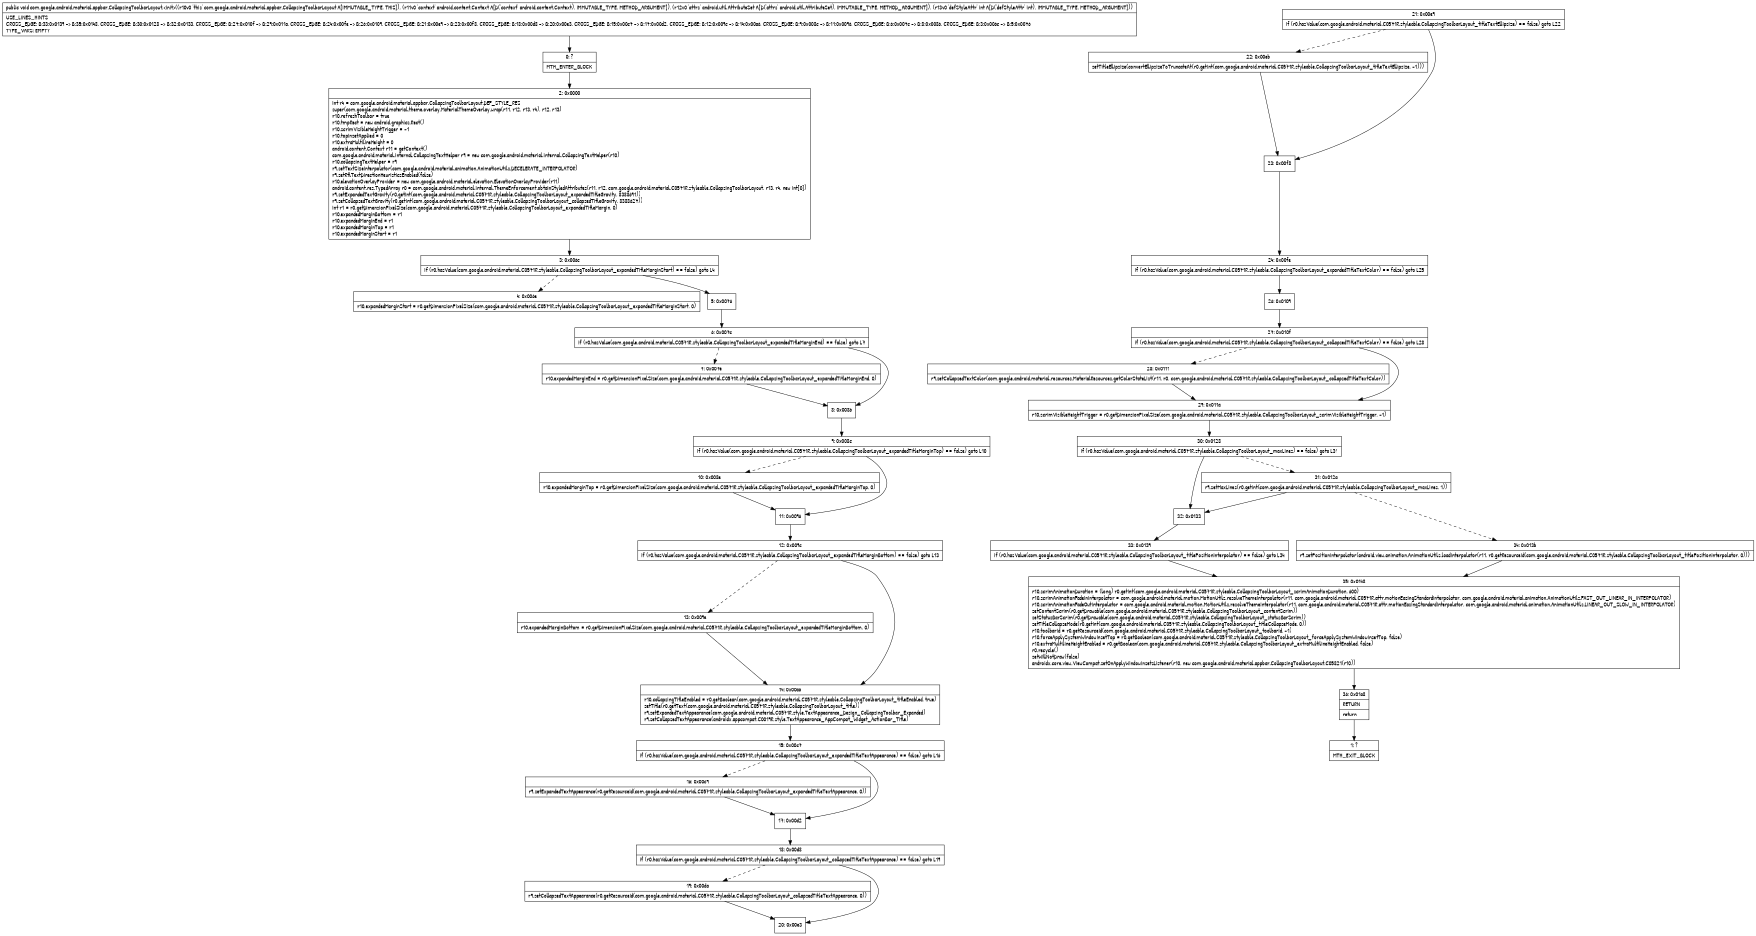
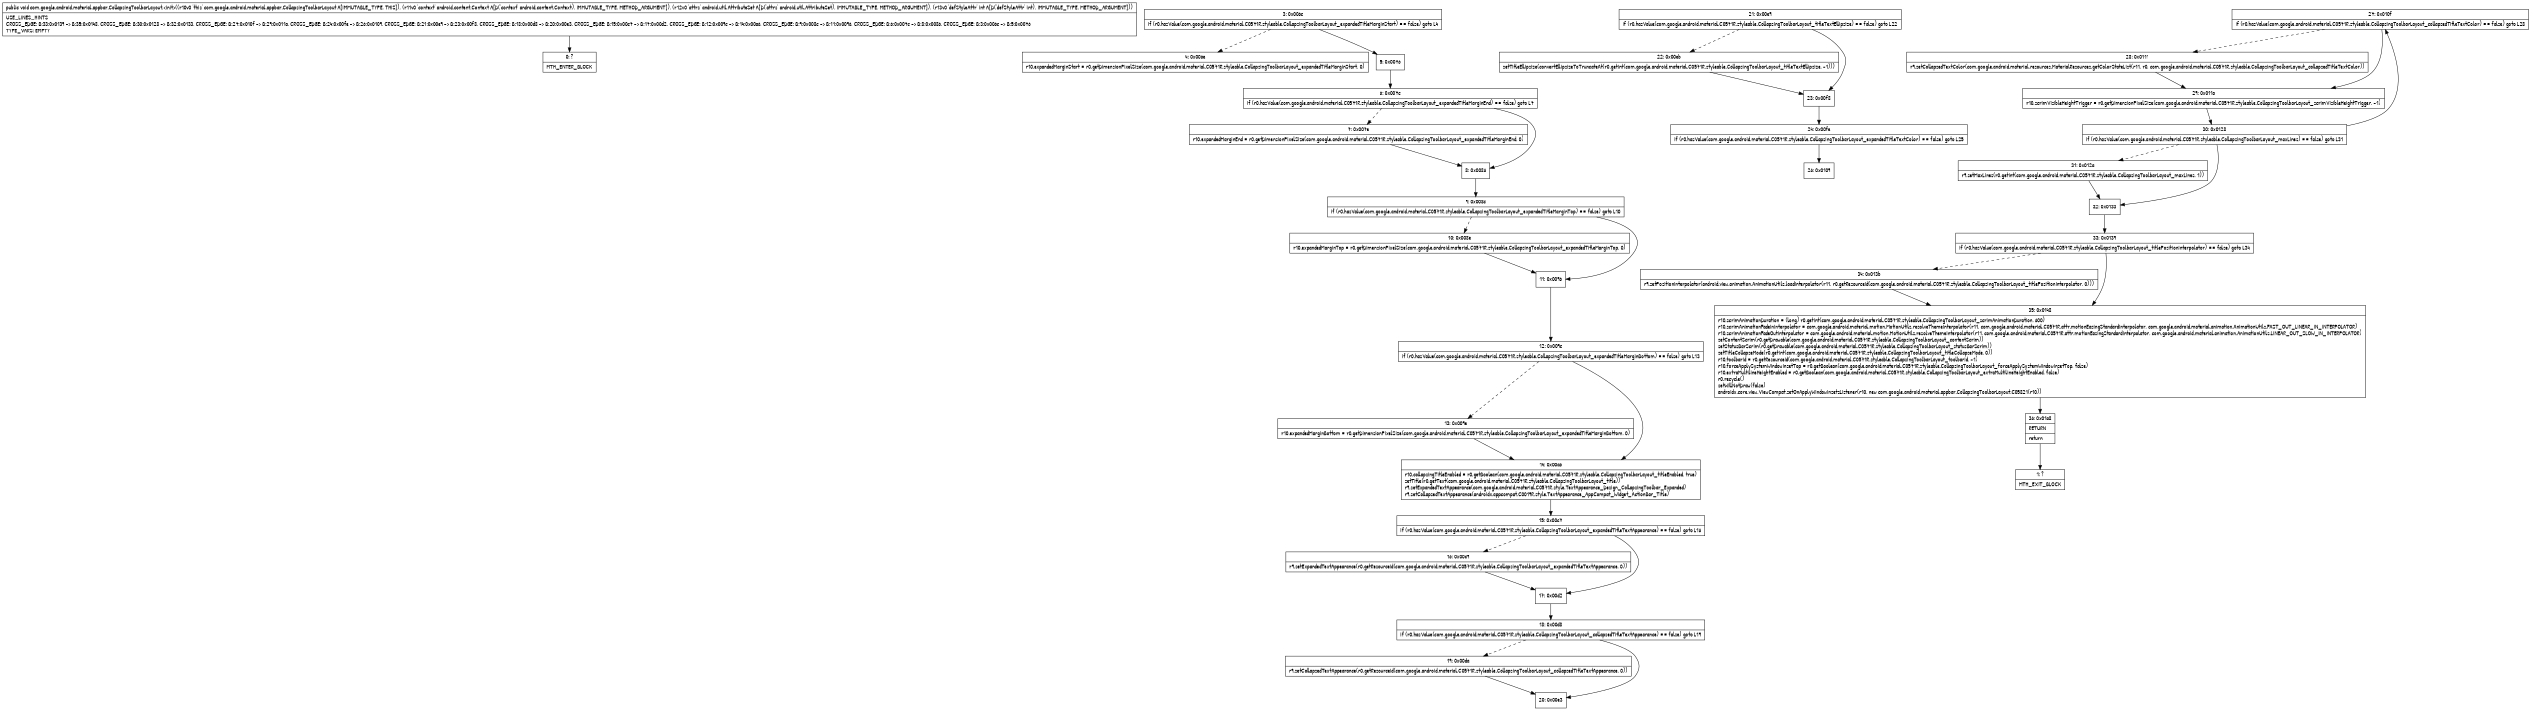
(570, 164) -> none
(1280, 316) -> (2396, 94)
(1424, 516) -> (1989, 261)
